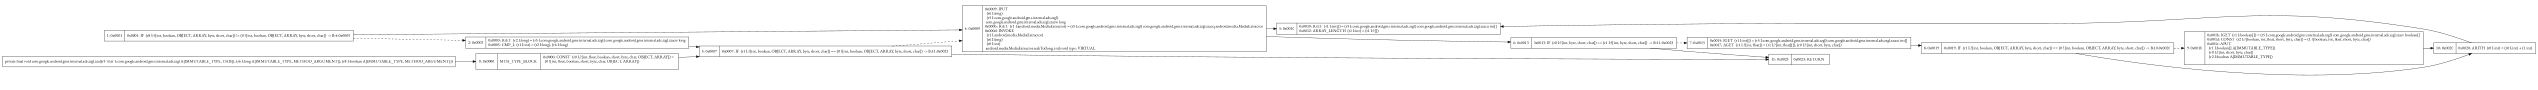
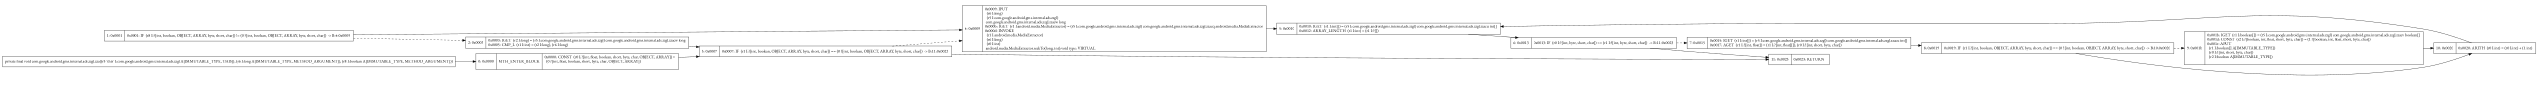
(1387, 40) -> (1492, 36)
(518, 61) -> (519, 61)
